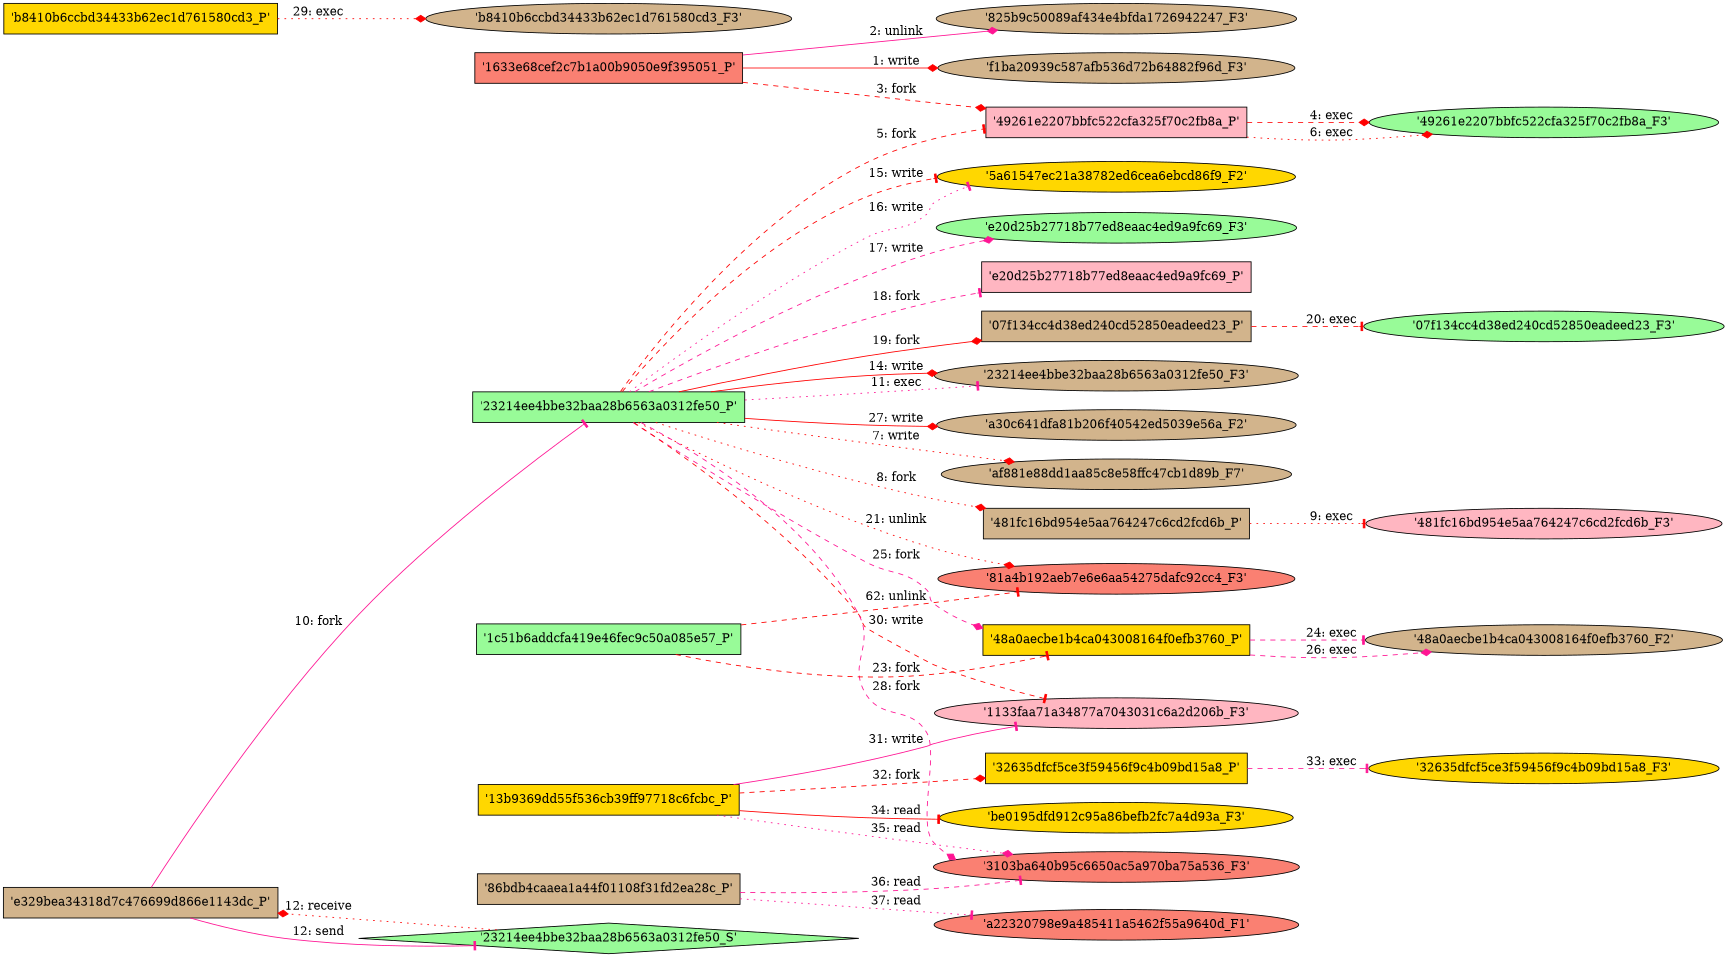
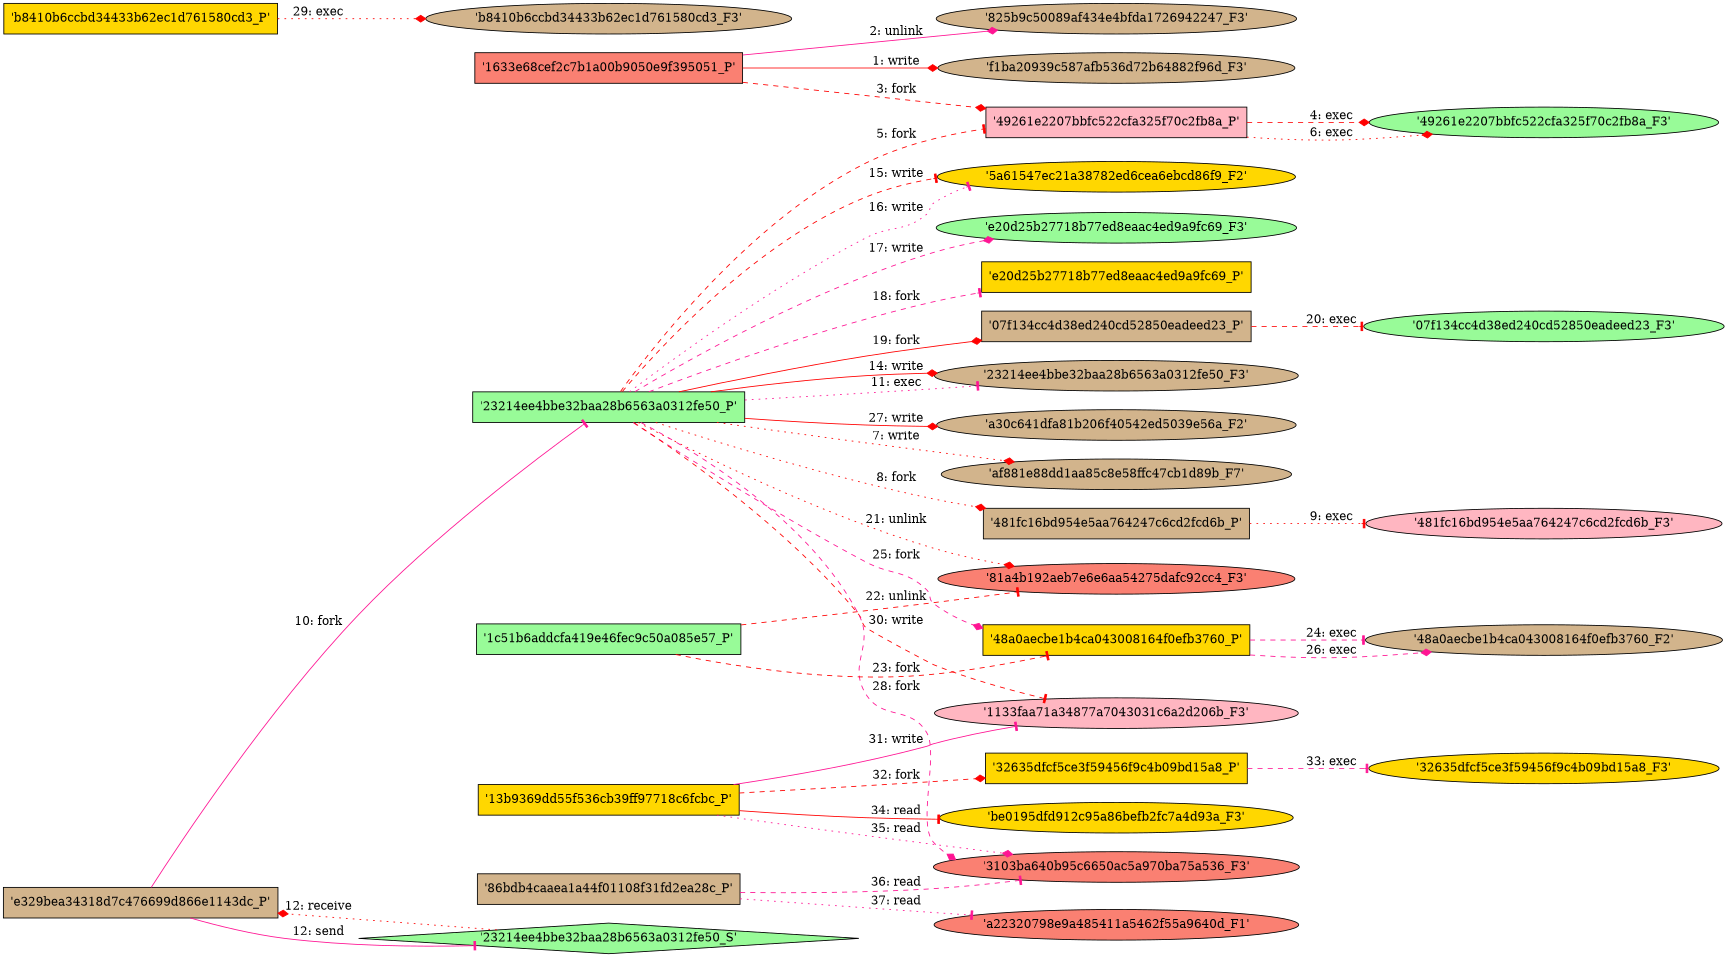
(1116, 277) -> (1116, 277)
(896, 597) -> (896, 597)
